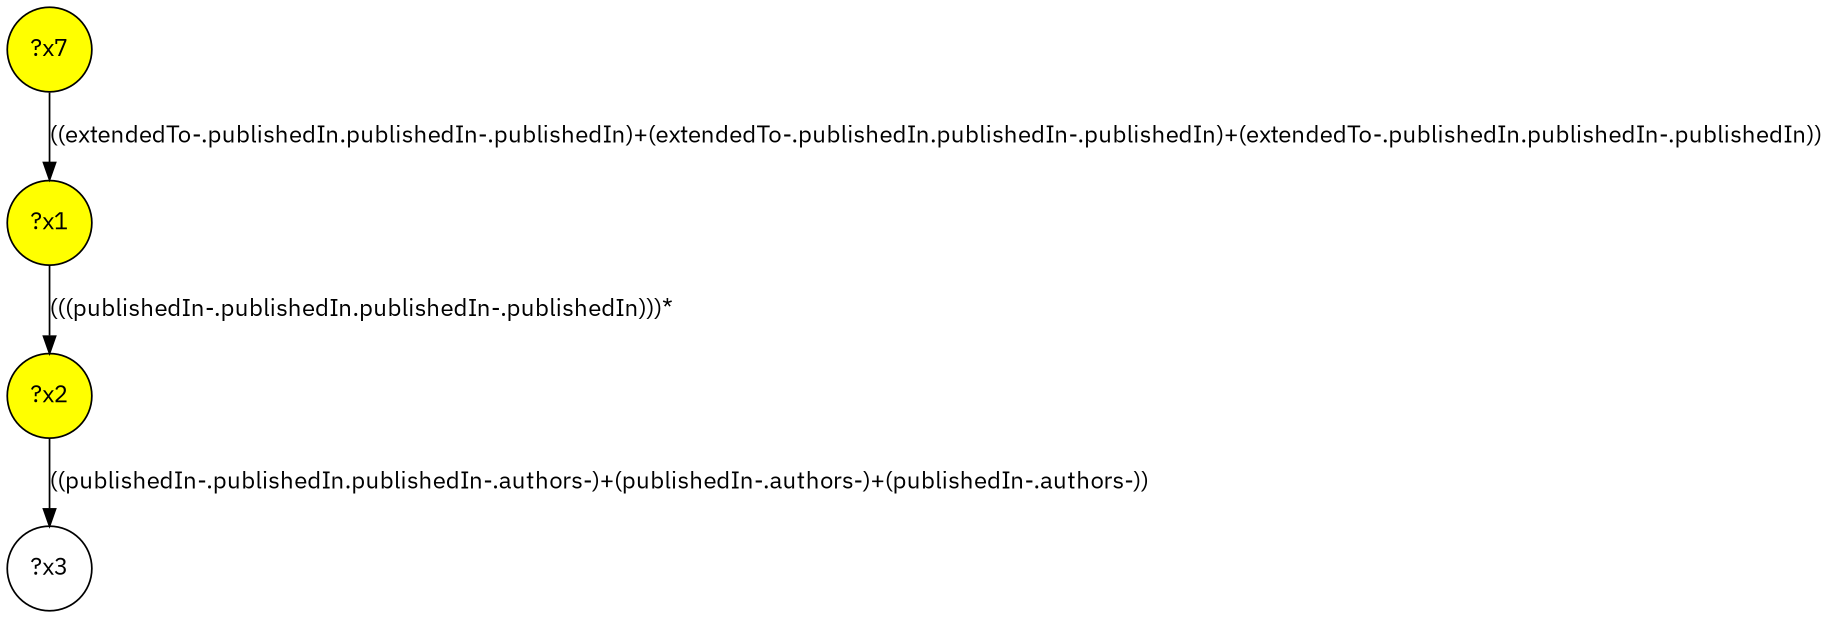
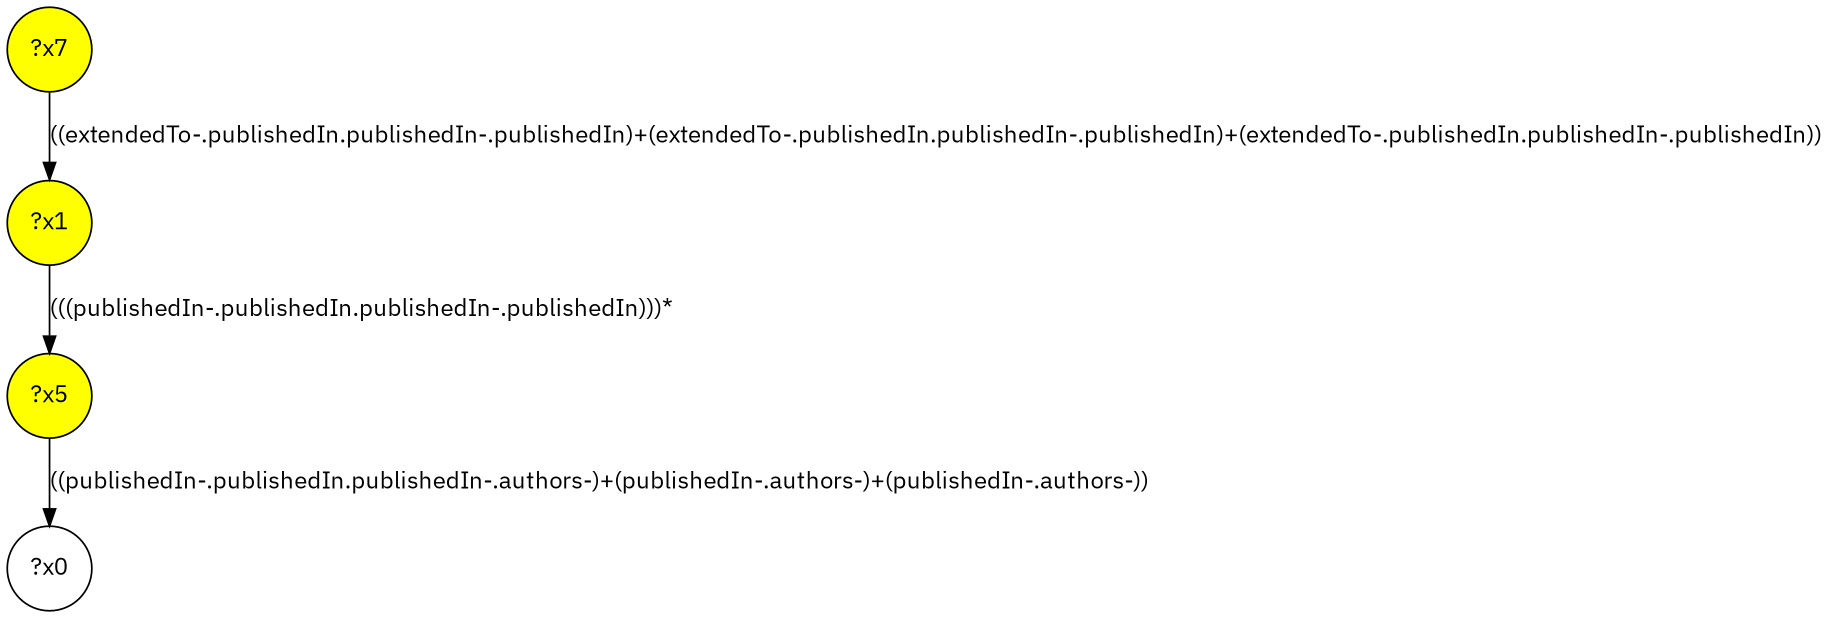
(50, 396) -> (50, 396)
(50, 568) -> (50, 568)
